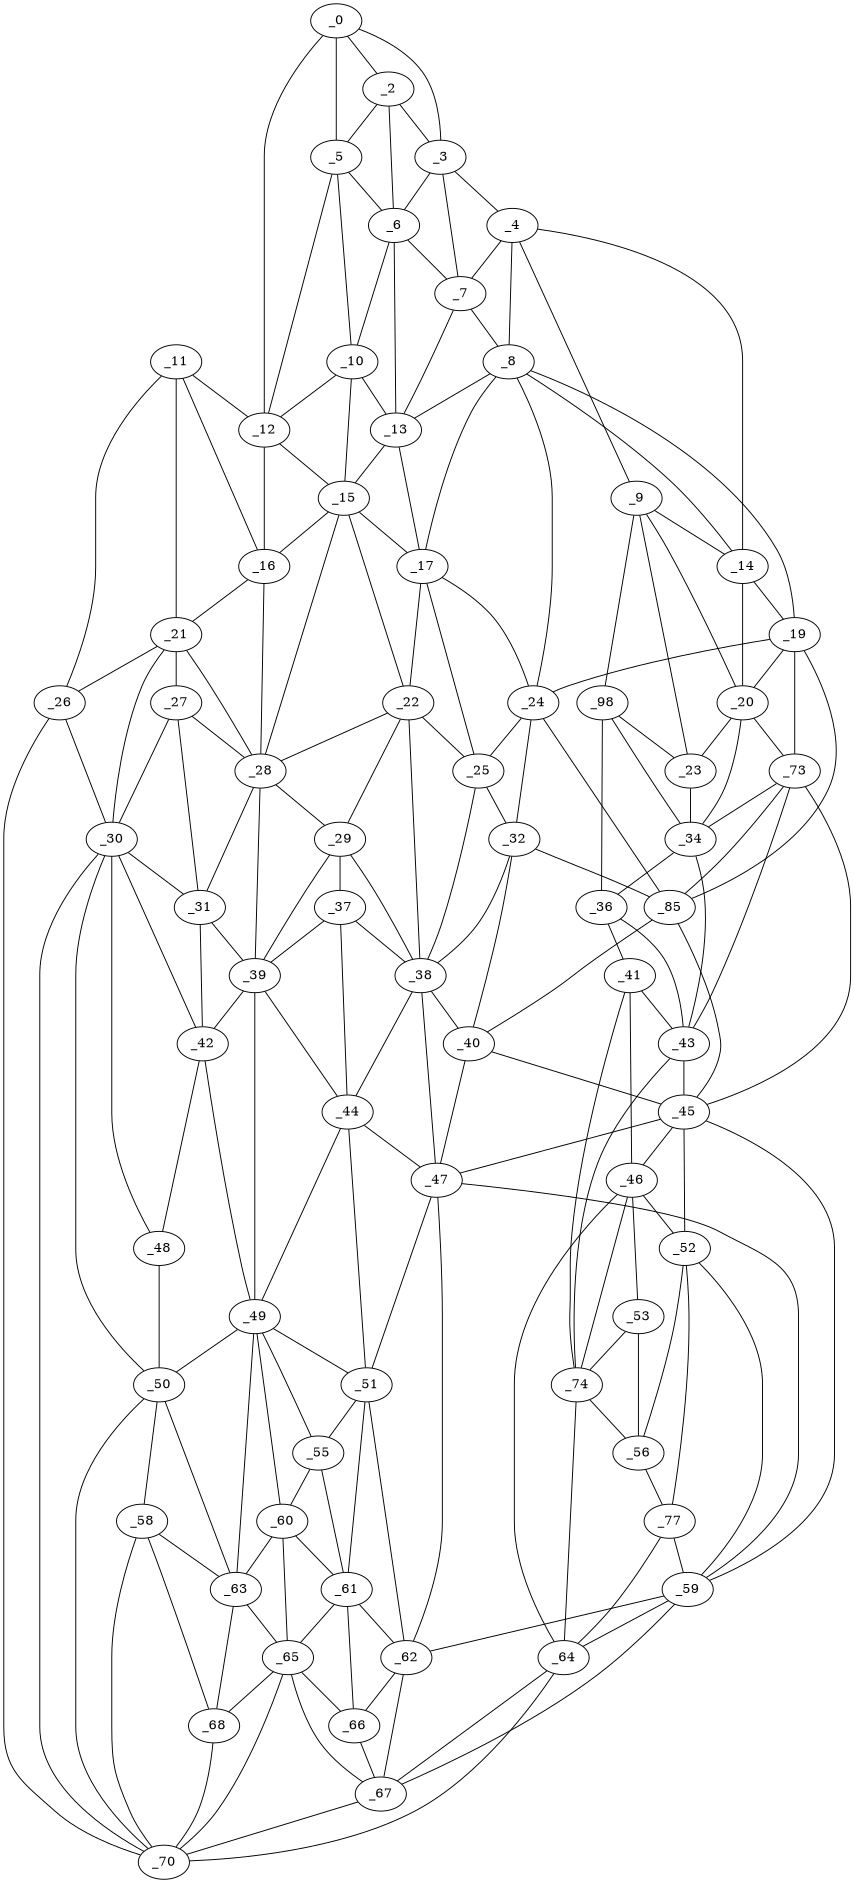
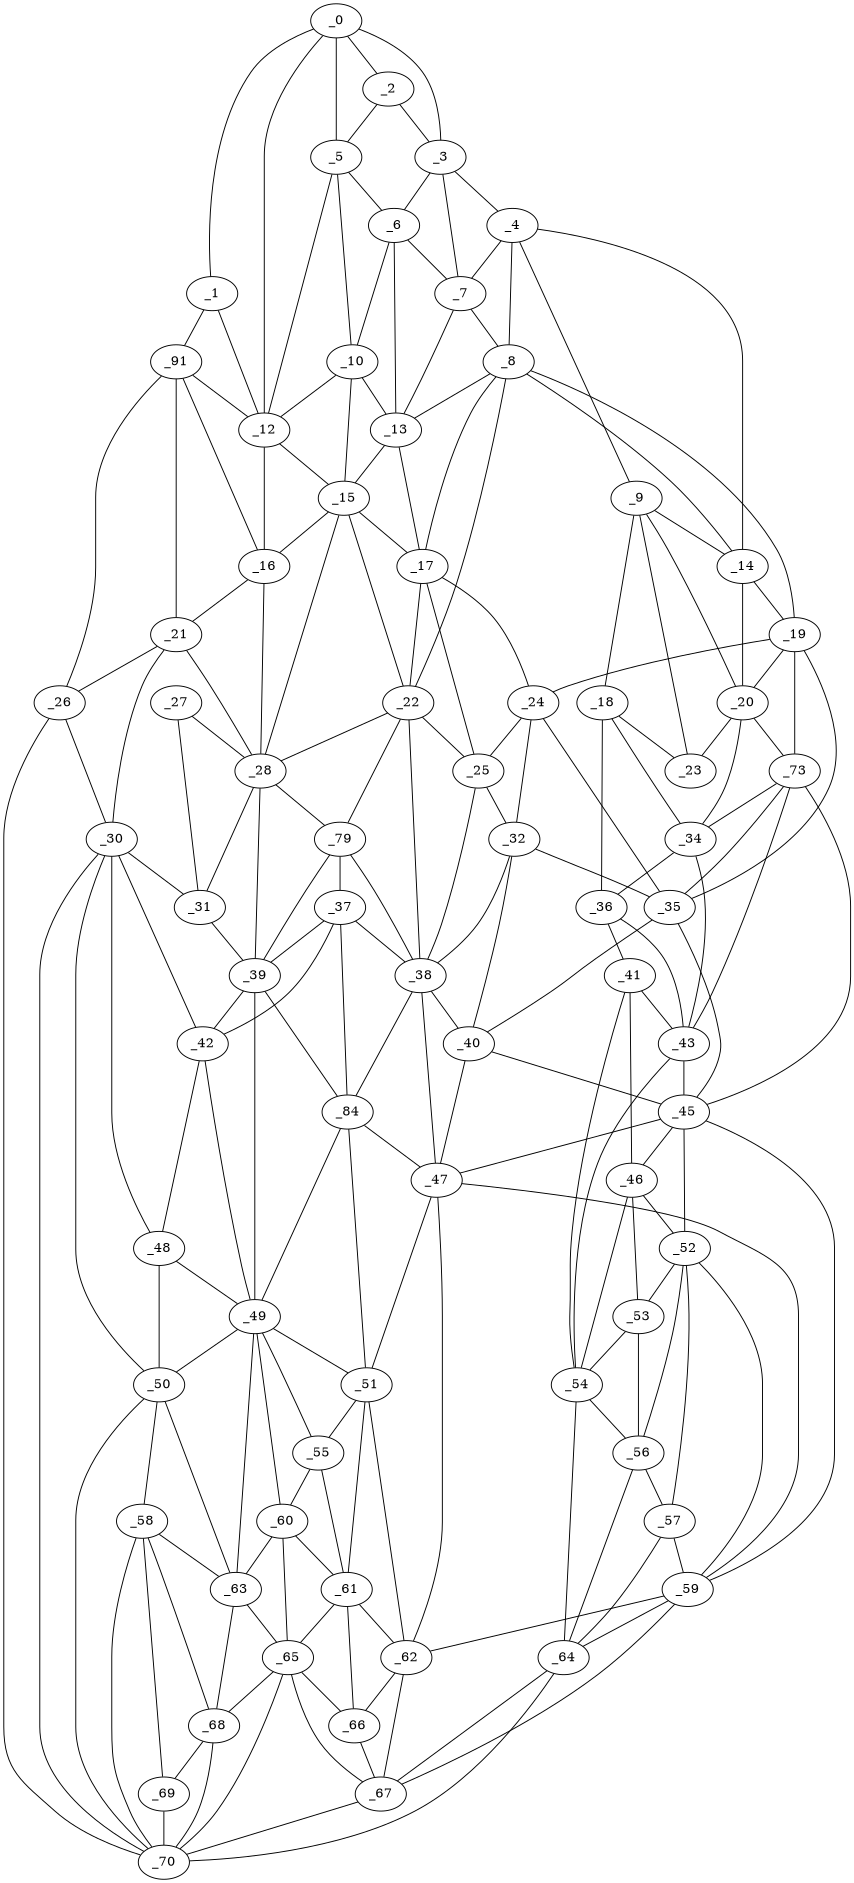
(391, 157) -> none
none -> (212, 294)
(176, 362) -> (176, 362)
(552, 529) -> (471, 536)
(176, 669) -> none
(602, 703) -> (602, 703)
(144, 771) -> none
(691, 805) -> none
(340, 839) -> (340, 839)
(670, 907) -> (670, 907)
(201, 976) -> (291, 991)
(348, 1112) -> (348, 1112)
none -> (207, 1282)
none -> (662, 1283)
(577, 1385) -> (577, 1385)
(514, 1406) -> (601, 1555)
(670, 1521) -> (670, 1521)
none -> (164, 1794)
